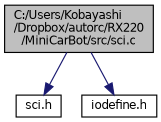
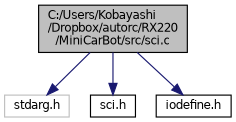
none -> (37, 106)
